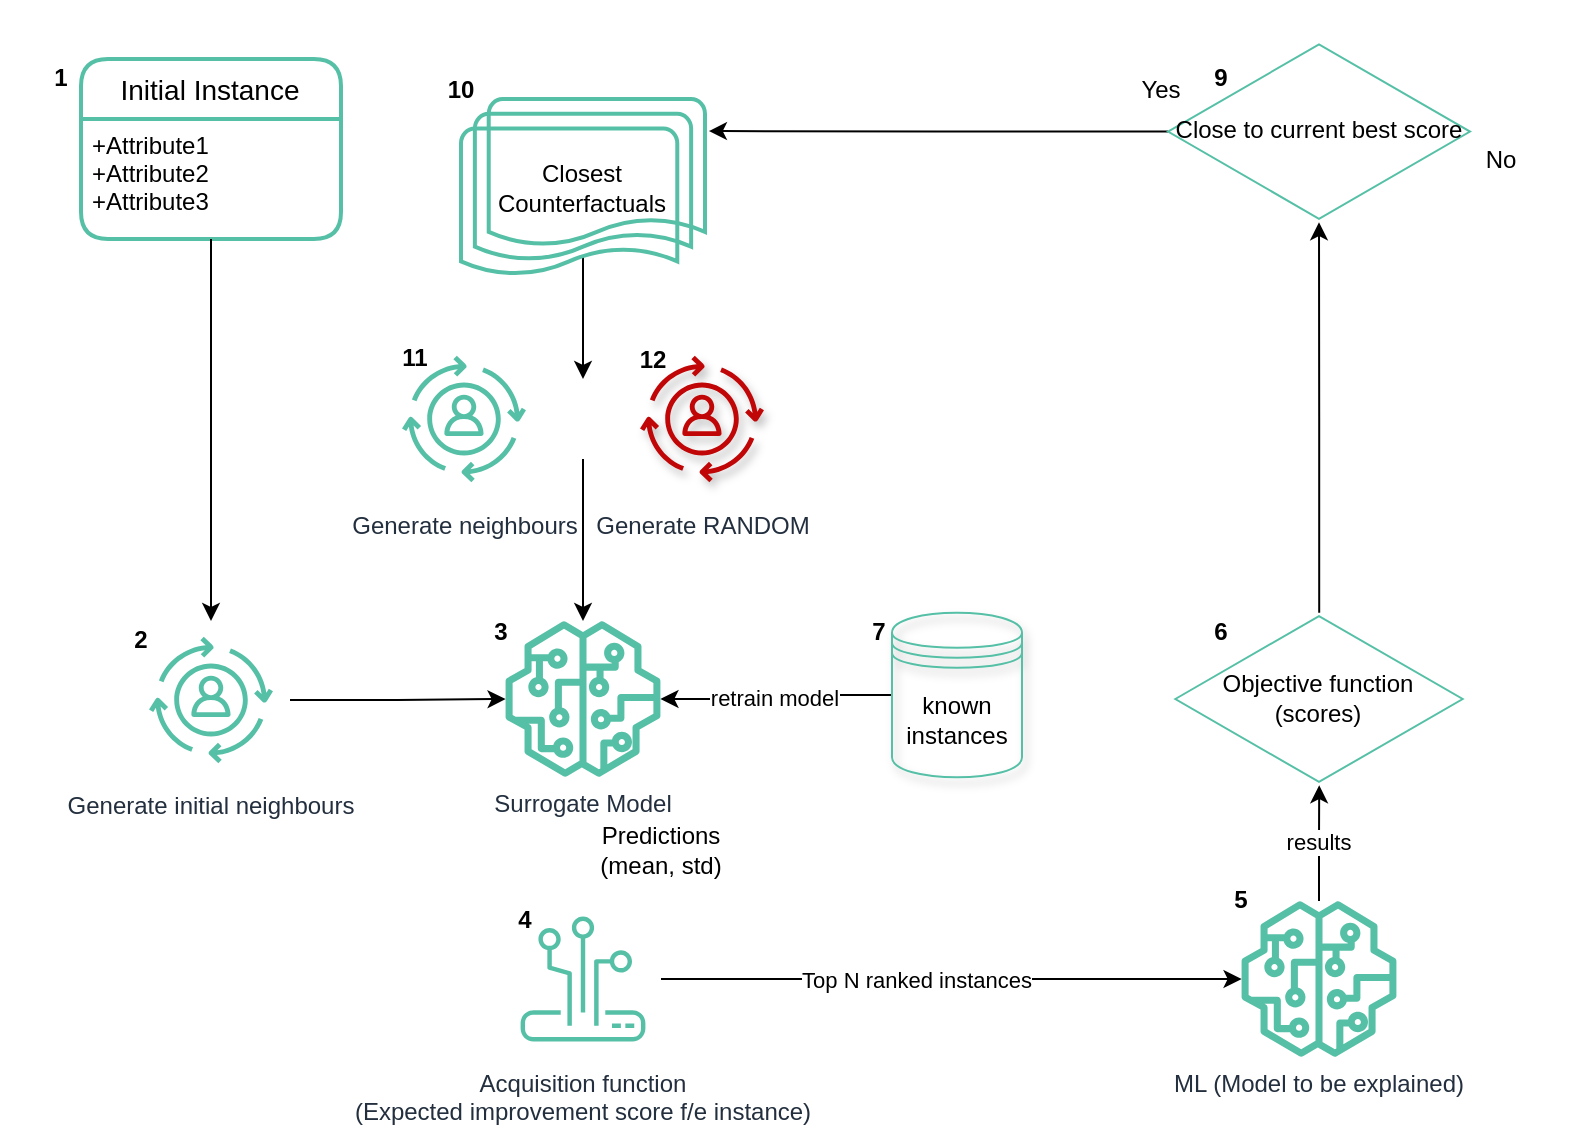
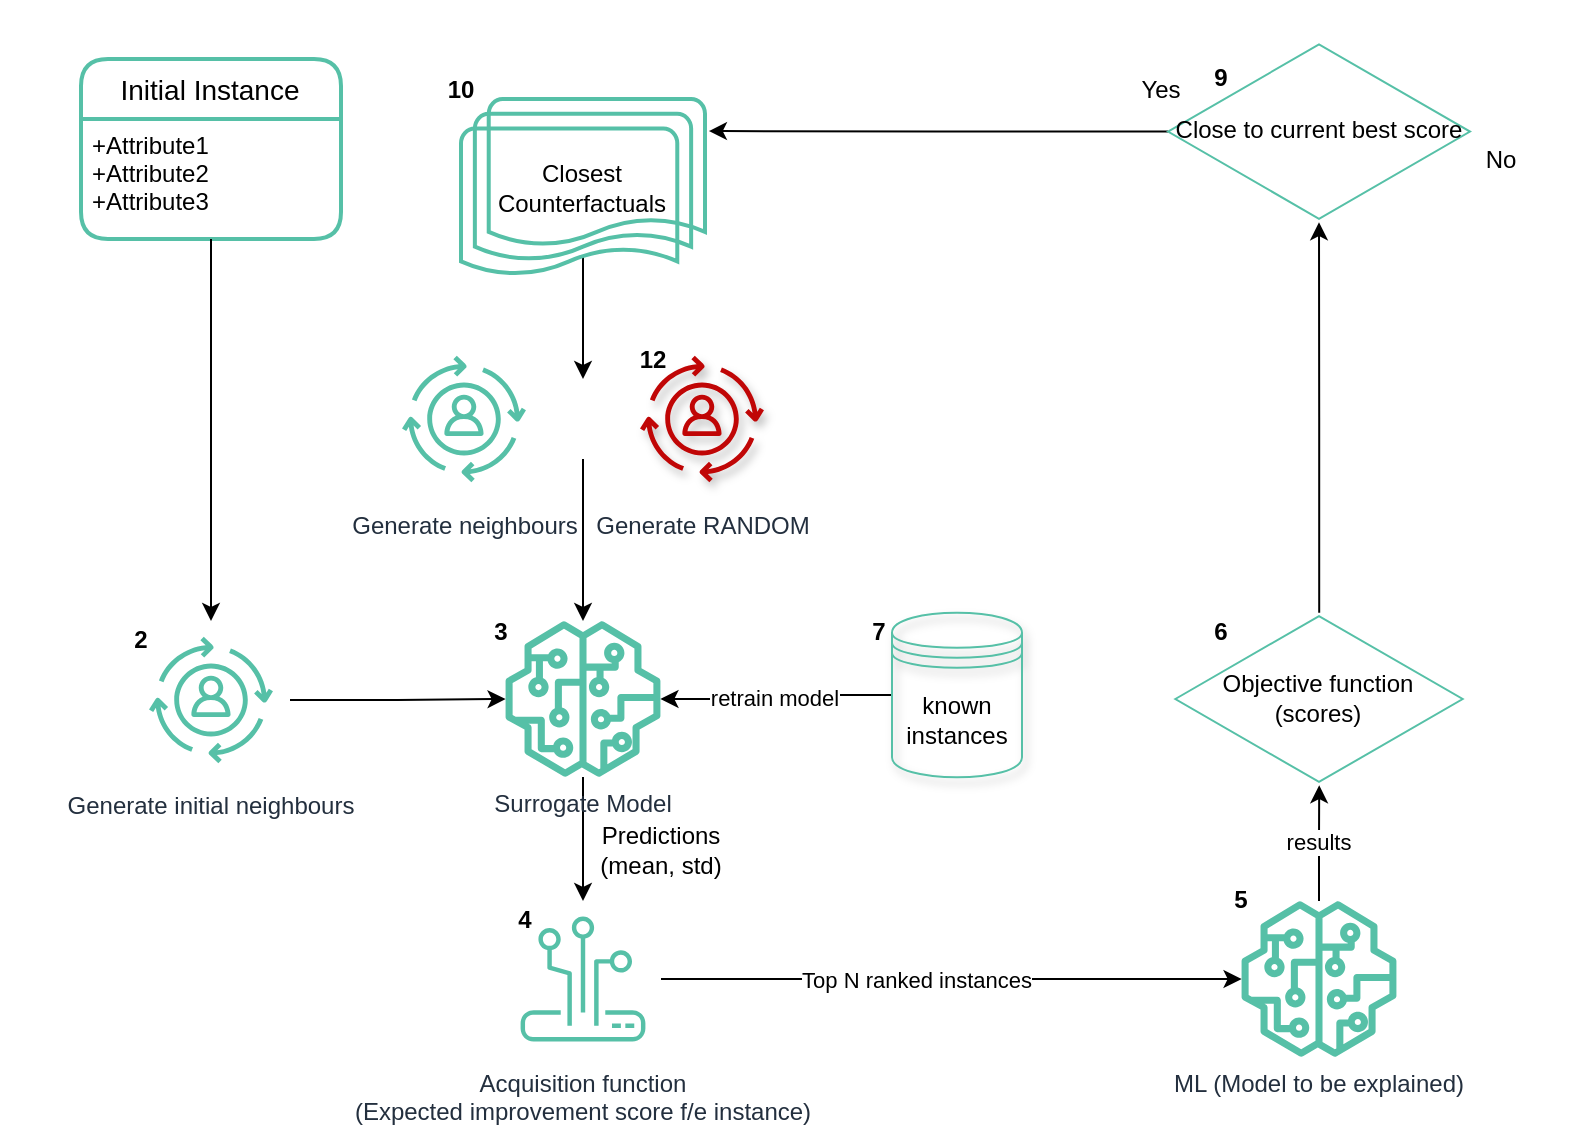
(61, 79) -> none
(415, 359) -> none
none -> (583, 848)
